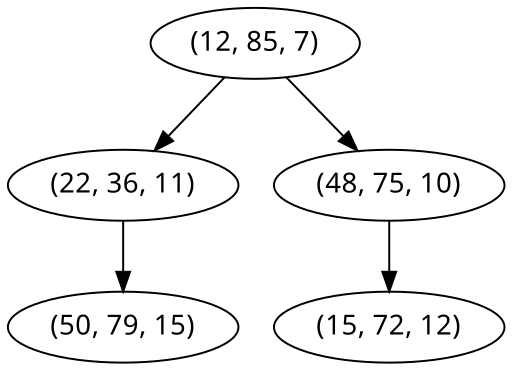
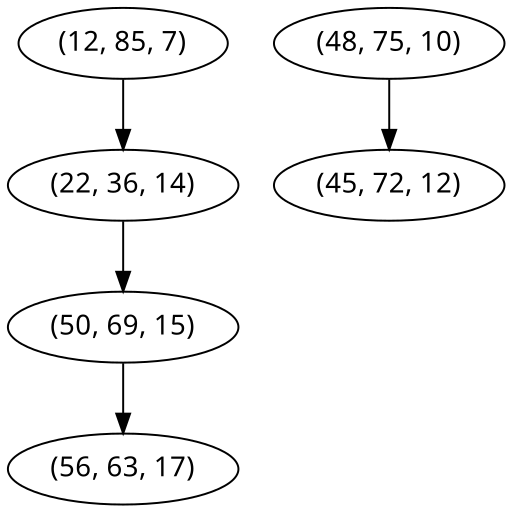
(315, 107) -> none
(123, 185) -> (123, 185)
(123, 327) -> (123, 327)
(389, 327) -> (389, 185)
none -> (123, 469)
